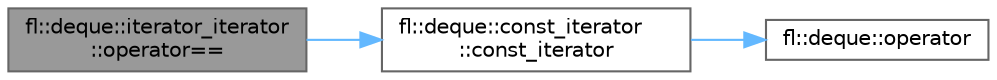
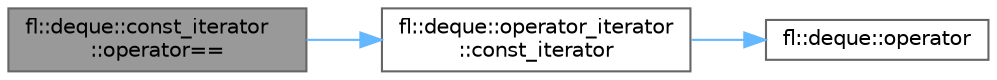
(157, 40) -> (157, 40)
(536, 40) -> (536, 40)
